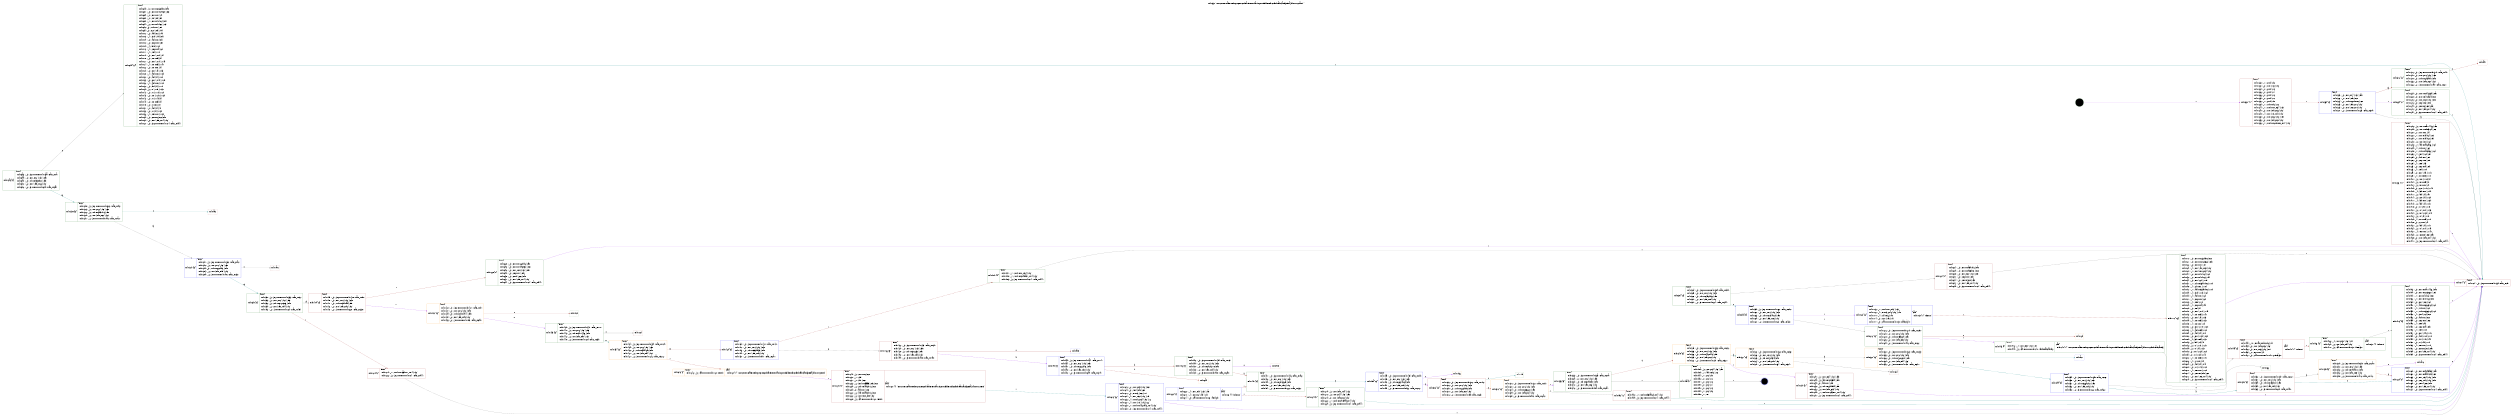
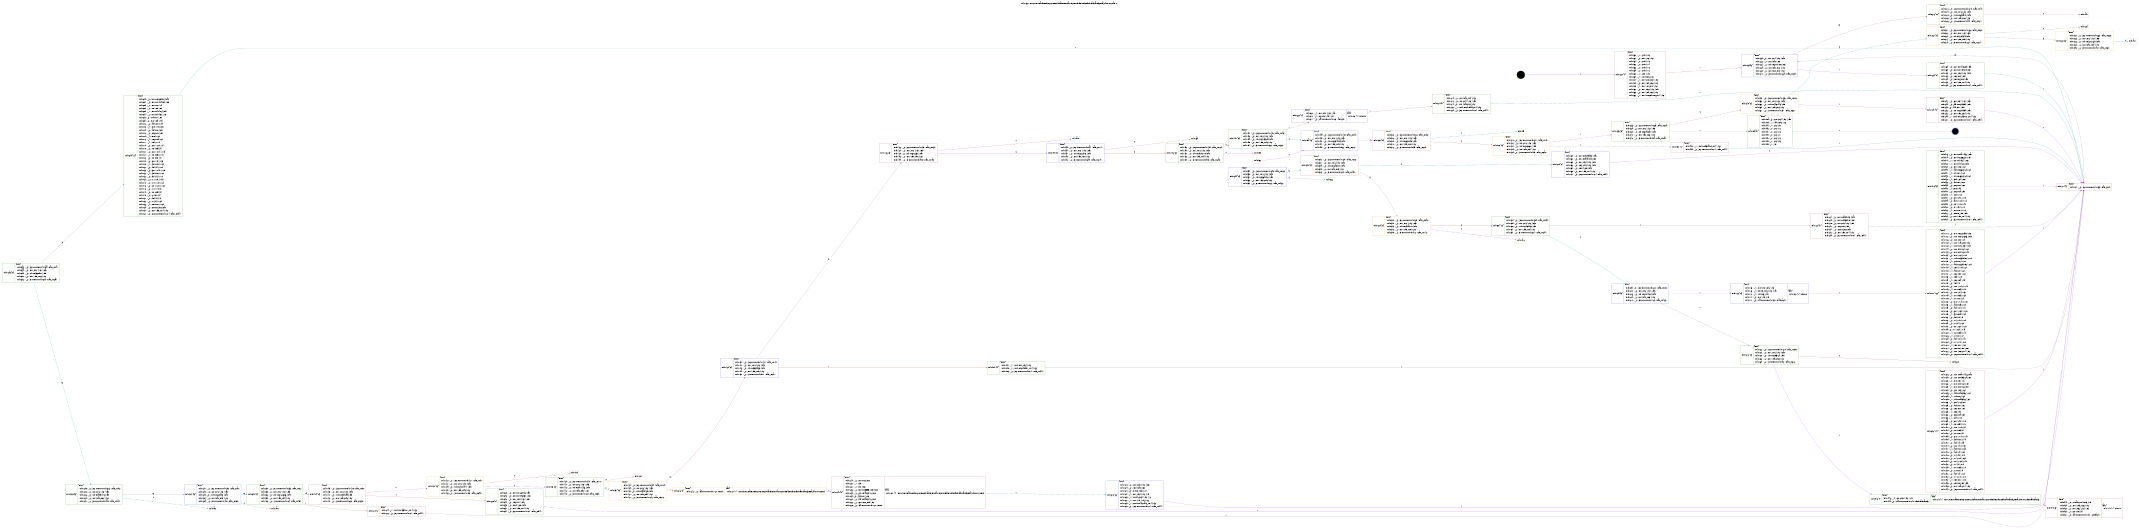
(2347, 344) -> none
(1986, 370) -> none
(2383, 375) -> (1461, 226)
(1437, 376) -> (1283, 158)
(1243, 387) -> (1297, 126)
